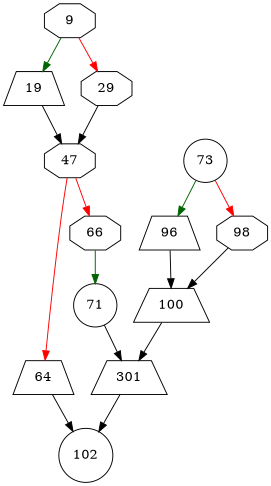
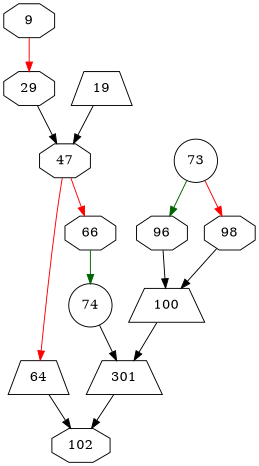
(54, 51) -> none
(170, 233) -> (162, 233)
(95, 305) -> (90, 305)
(86, 455) -> (81, 445)
